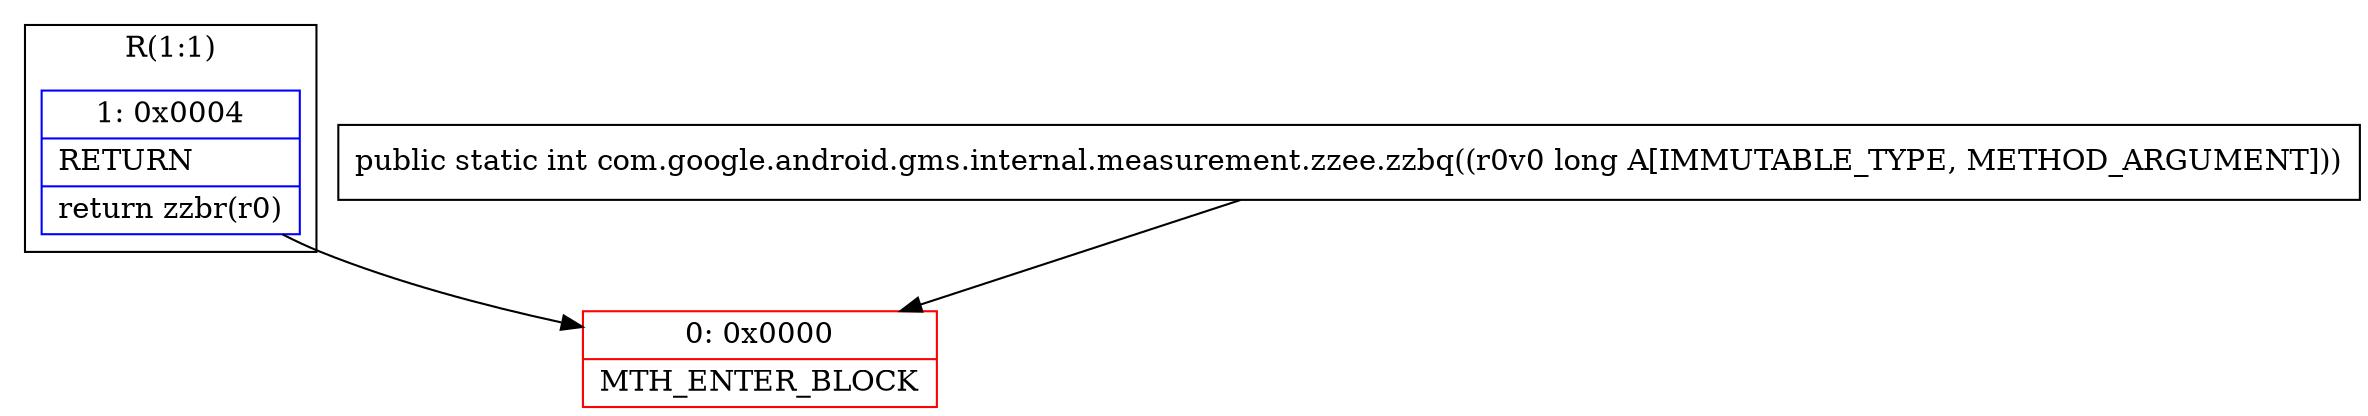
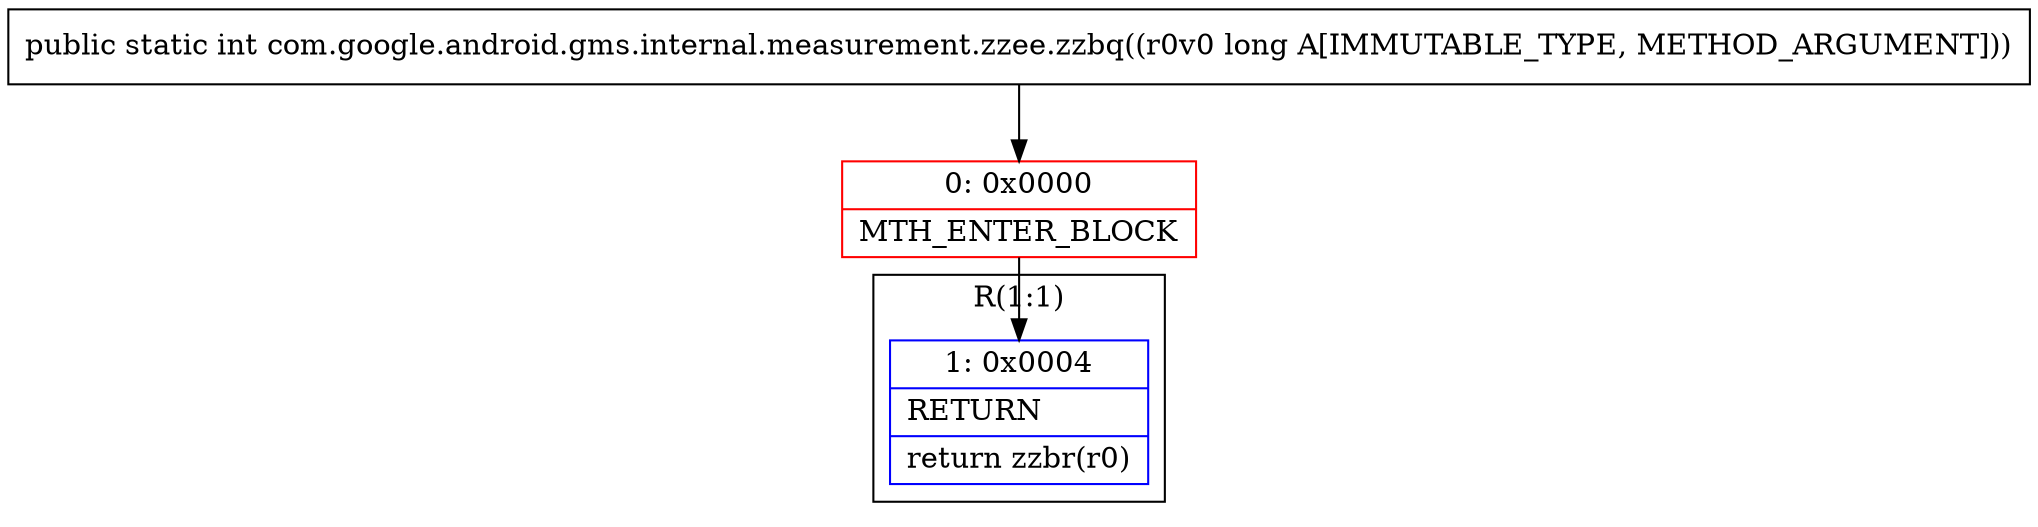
(419, 286) -> (1019, 288)
